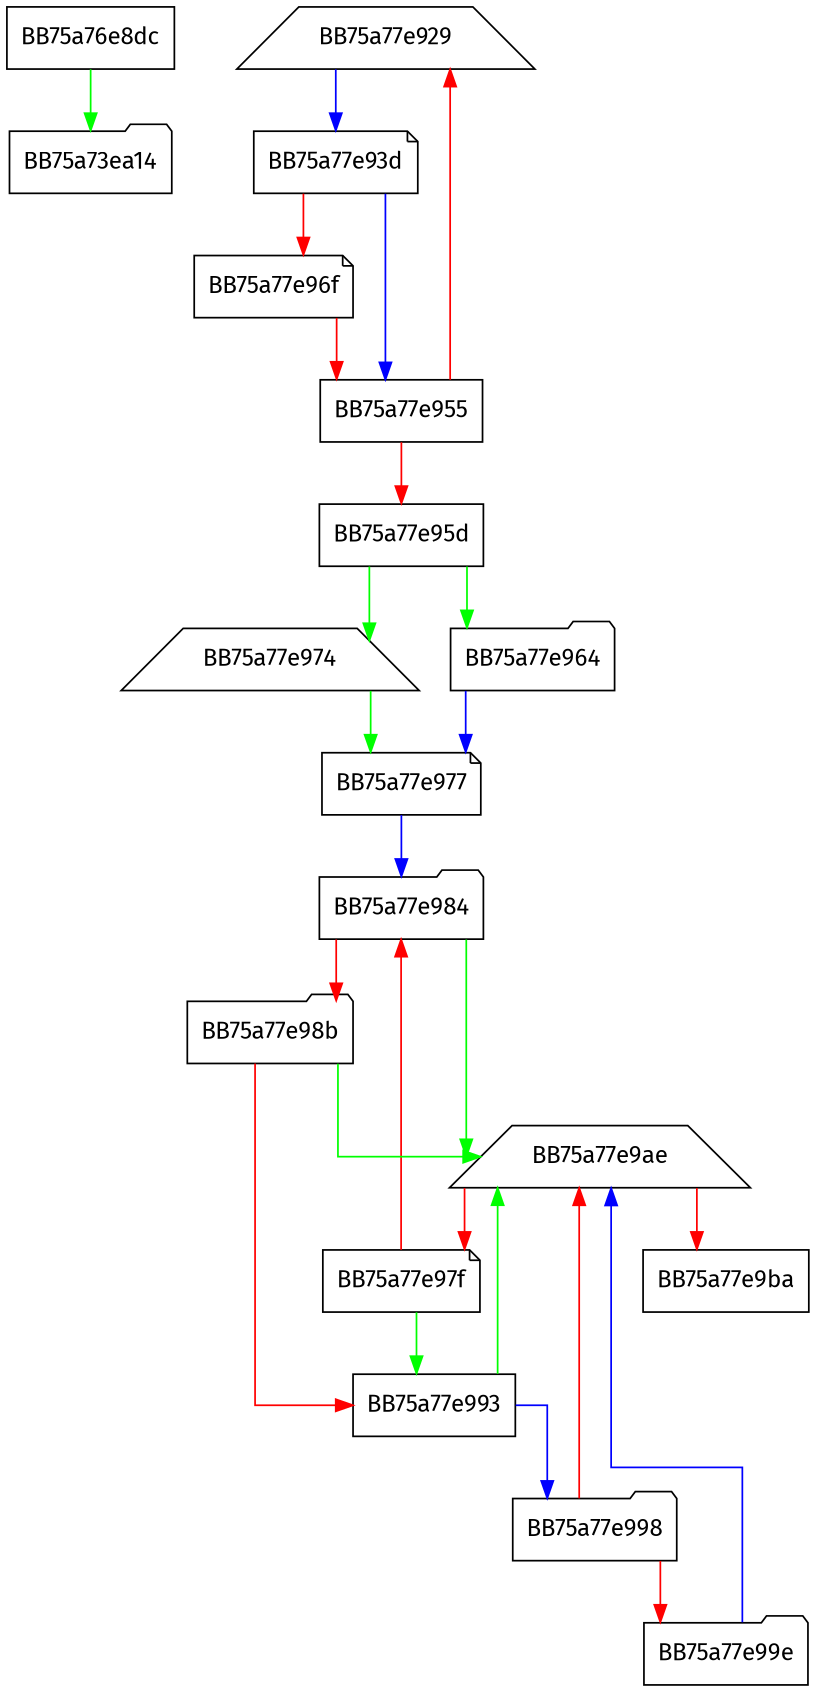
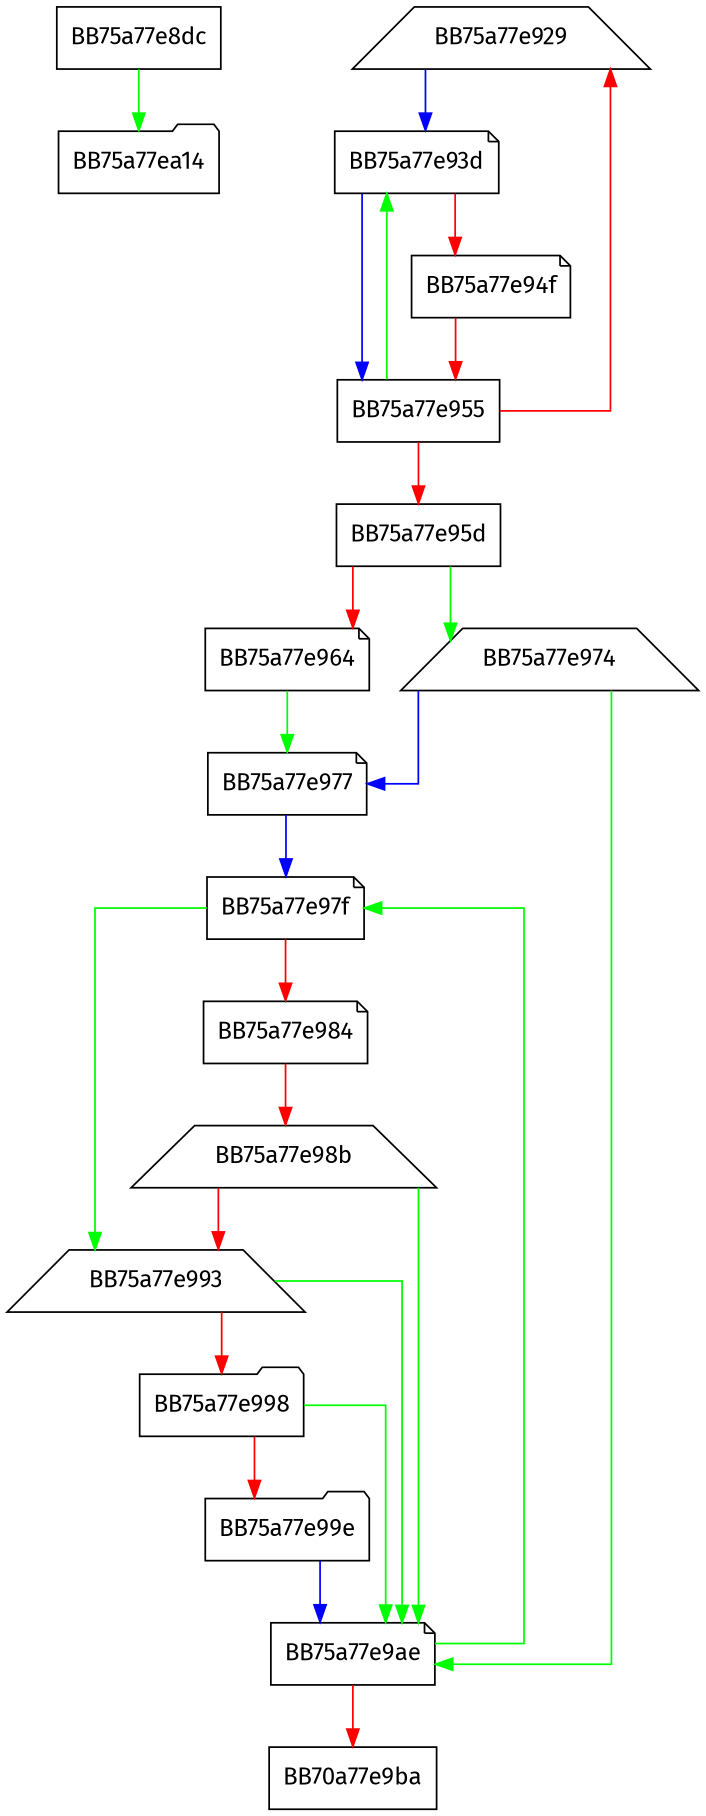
(91, 38) -> (139, 38)
(91, 162) -> (139, 162)
(274, 287) -> (491, 287)
none -> (387, 295)
(467, 588) -> (353, 588)
(533, 659) -> (287, 659)
(371, 713) -> (418, 754)
(466, 713) -> (287, 713)
(401, 837) -> (286, 837)
(401, 908) -> (286, 1032)
(270, 1032) -> (284, 1157)
(466, 1039) -> (611, 1257)
(600, 1157) -> (353, 1654)
(465, 1210) -> (524, 1249)
(726, 1281) -> (353, 1778)
(579, 1352) -> (386, 1464)
(434, 1405) -> (156, 1281)
(547, 1427) -> (222, 1334)
